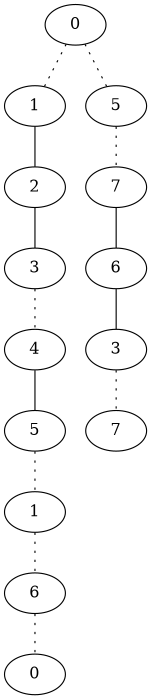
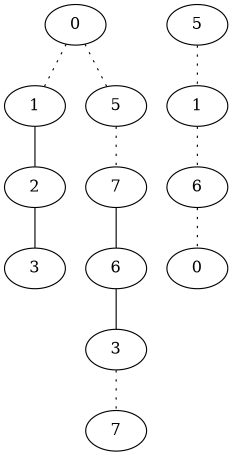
(35, 350) -> none
